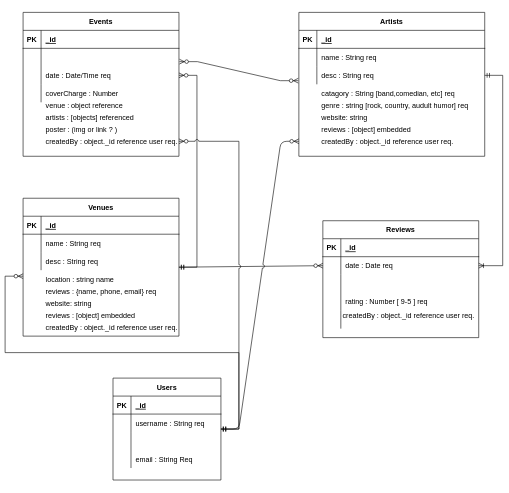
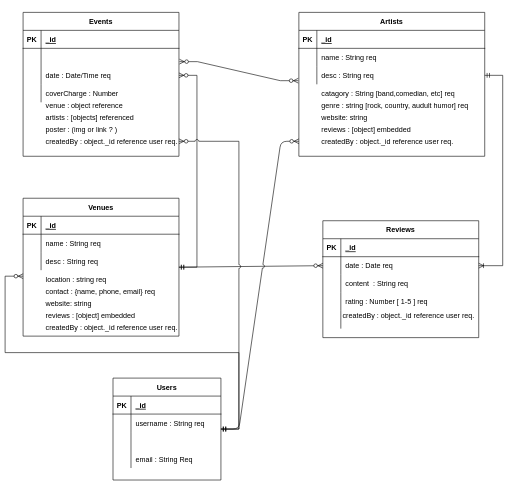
(83, 280) -> (81, 280)
none -> (410, 284)
(104, 292) -> (105, 292)
(393, 302) -> (393, 302)
